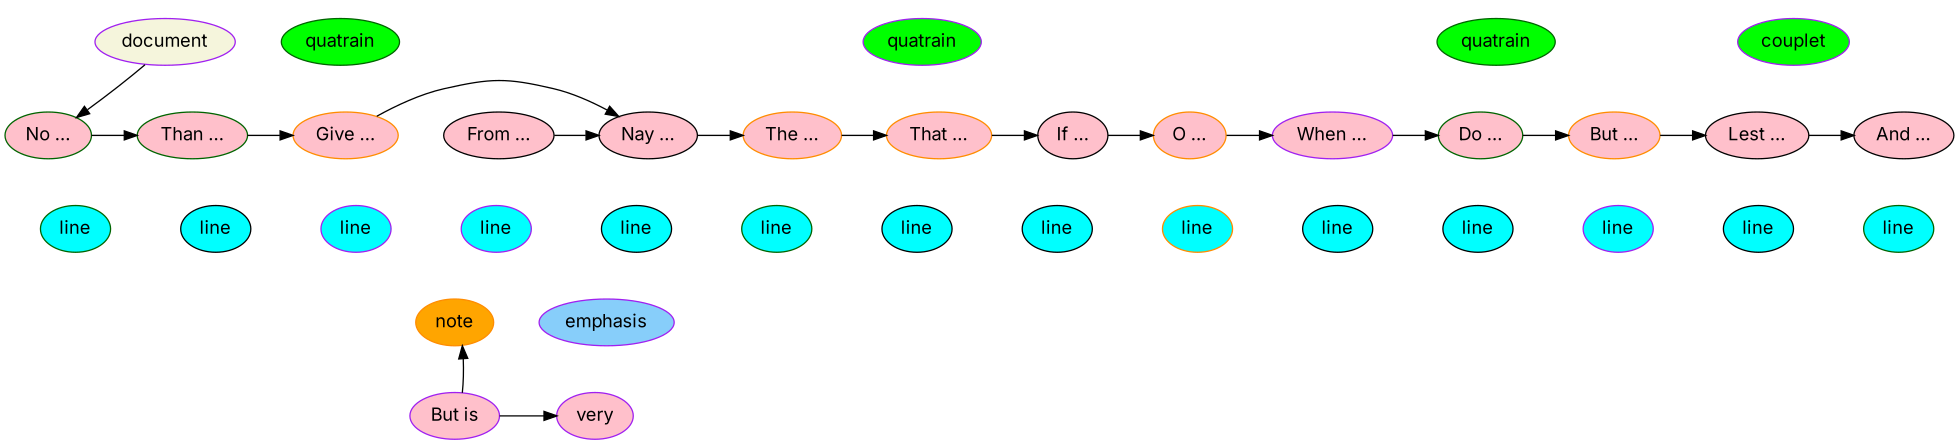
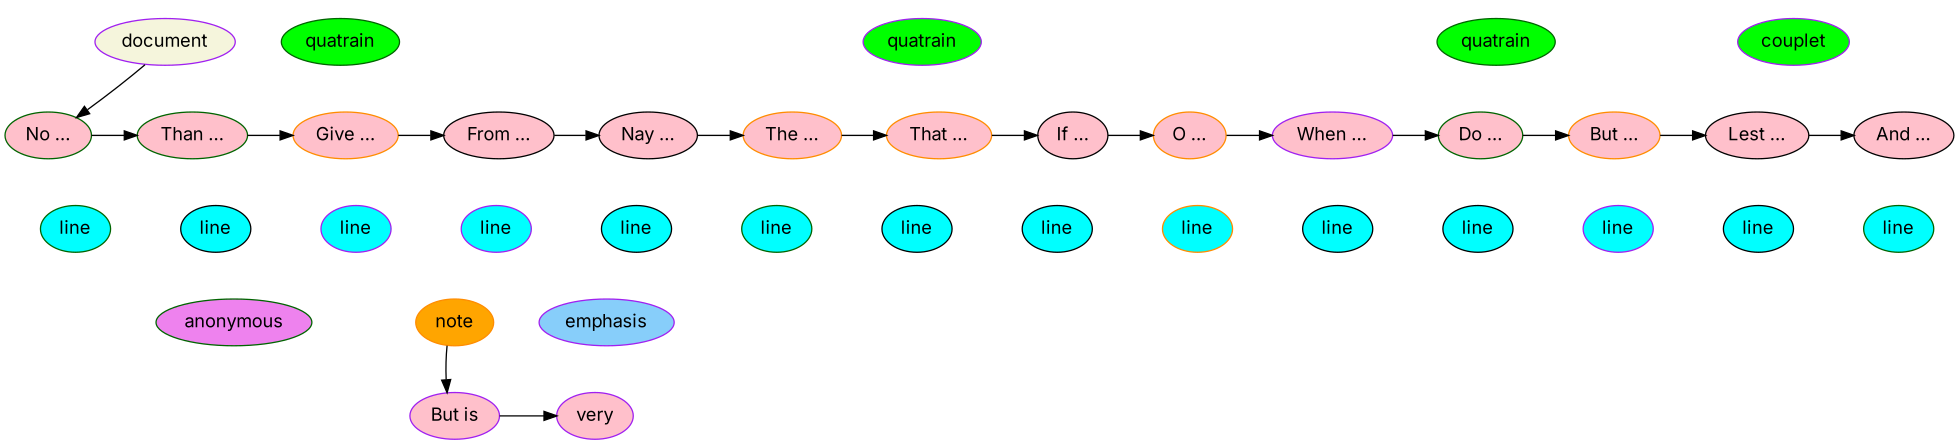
(491, 81) -> (414, 135)
none -> (234, 322)
(463, 376) -> (446, 363)
